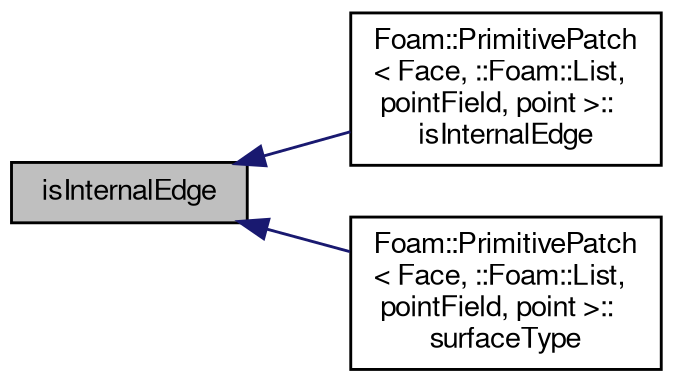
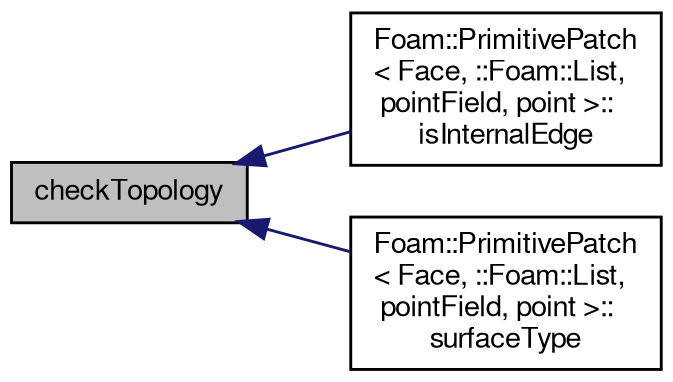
(129, 193) -> (129, 193)
